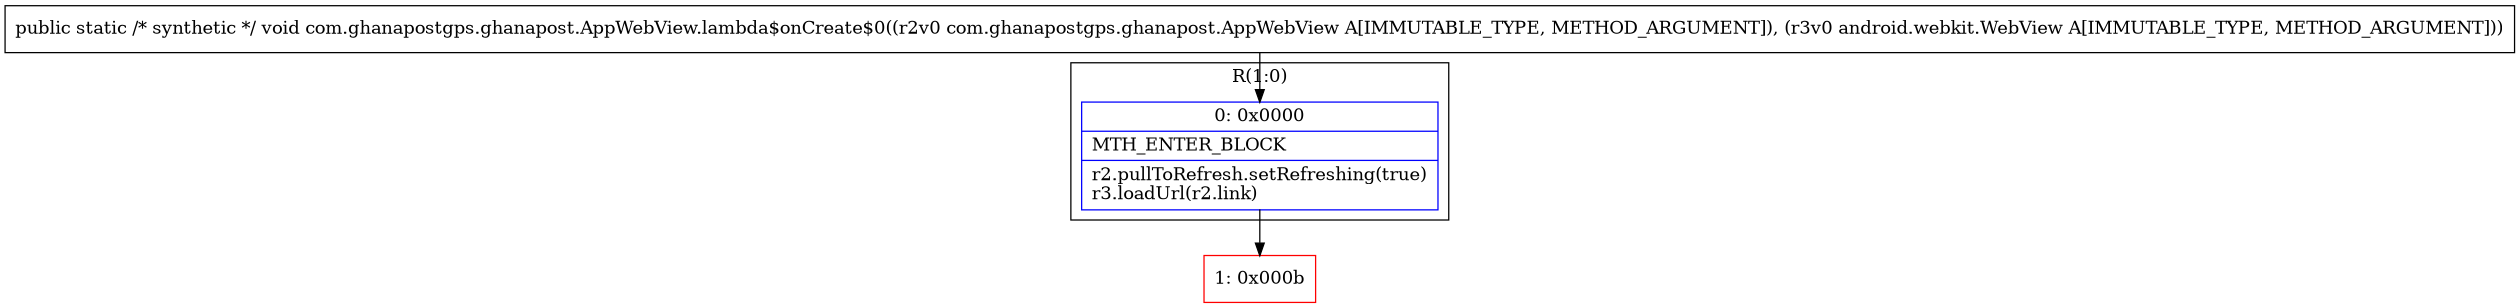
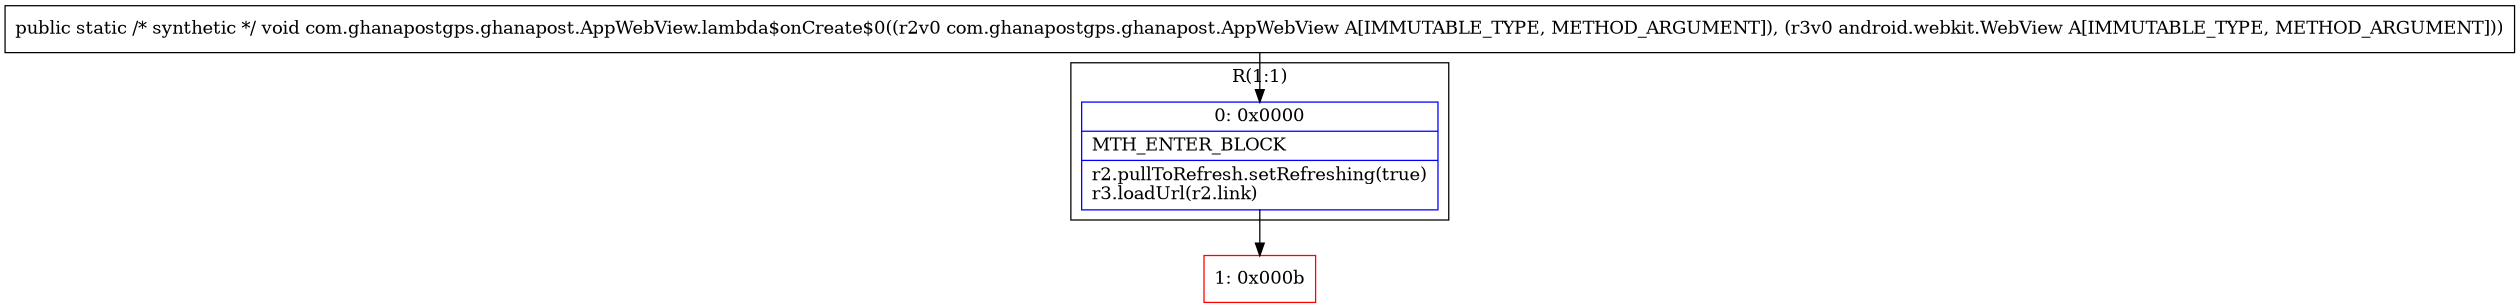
(1260, 77) -> (1260, 77)
